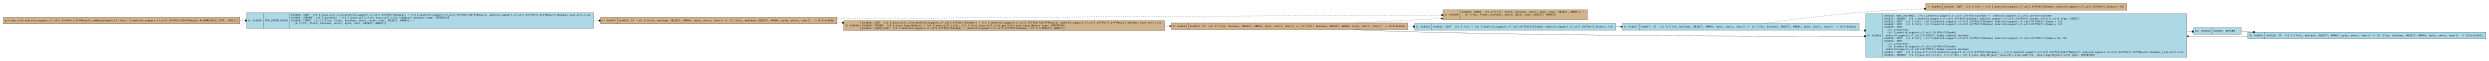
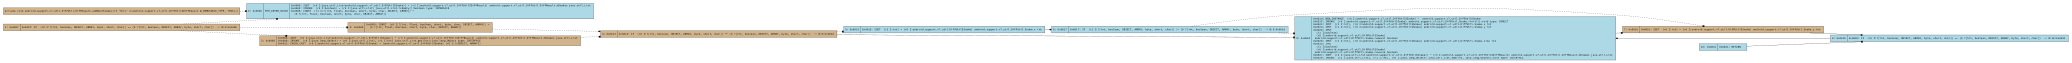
(596, 21) -> (230, 22)
(1398, 21) -> (545, 30)
(1167, 26) -> (590, 37)
(2189, 32) -> (1618, 33)
none -> (1835, 34)
